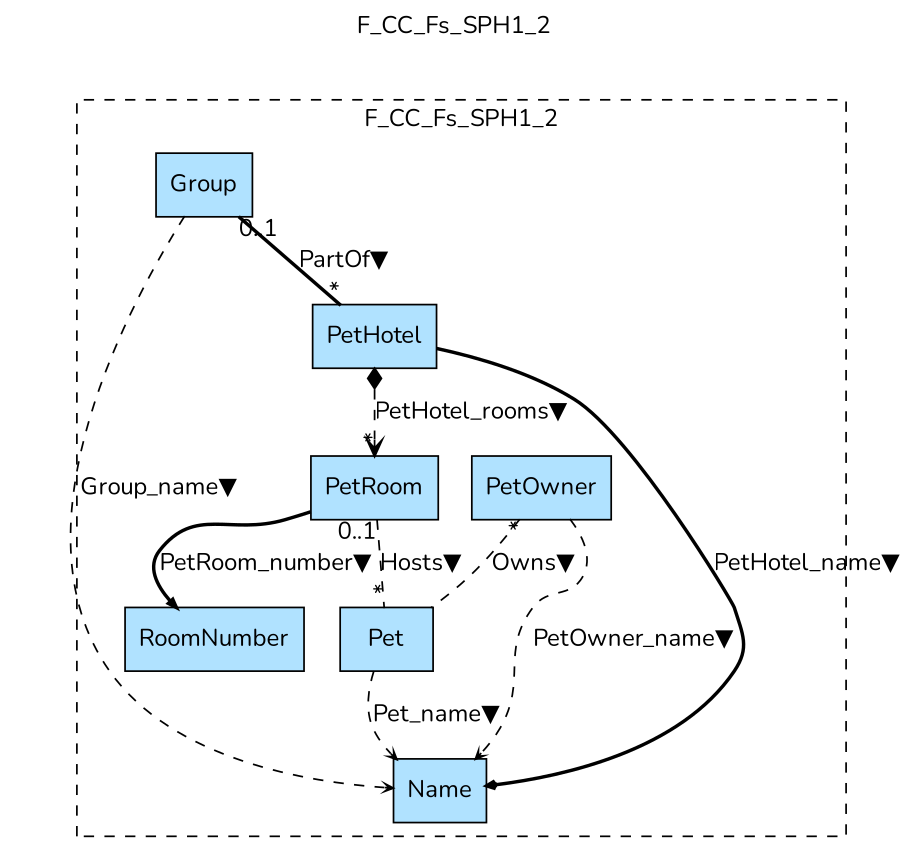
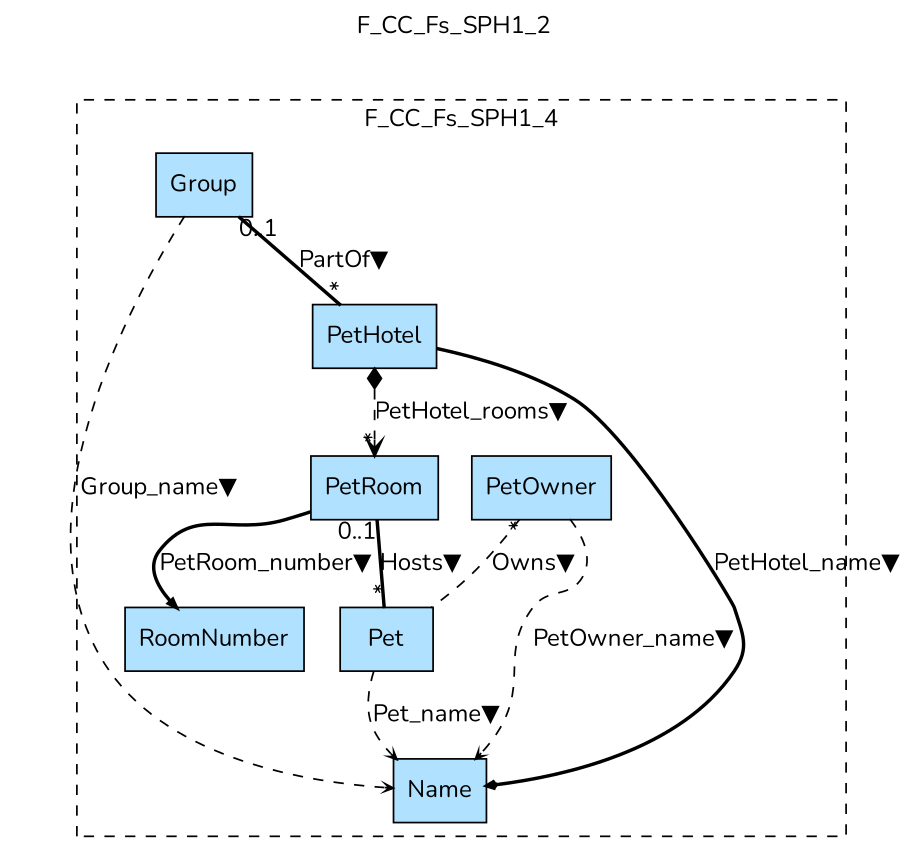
(461, 120) -> (461, 120)
(381, 564) -> (381, 564)
